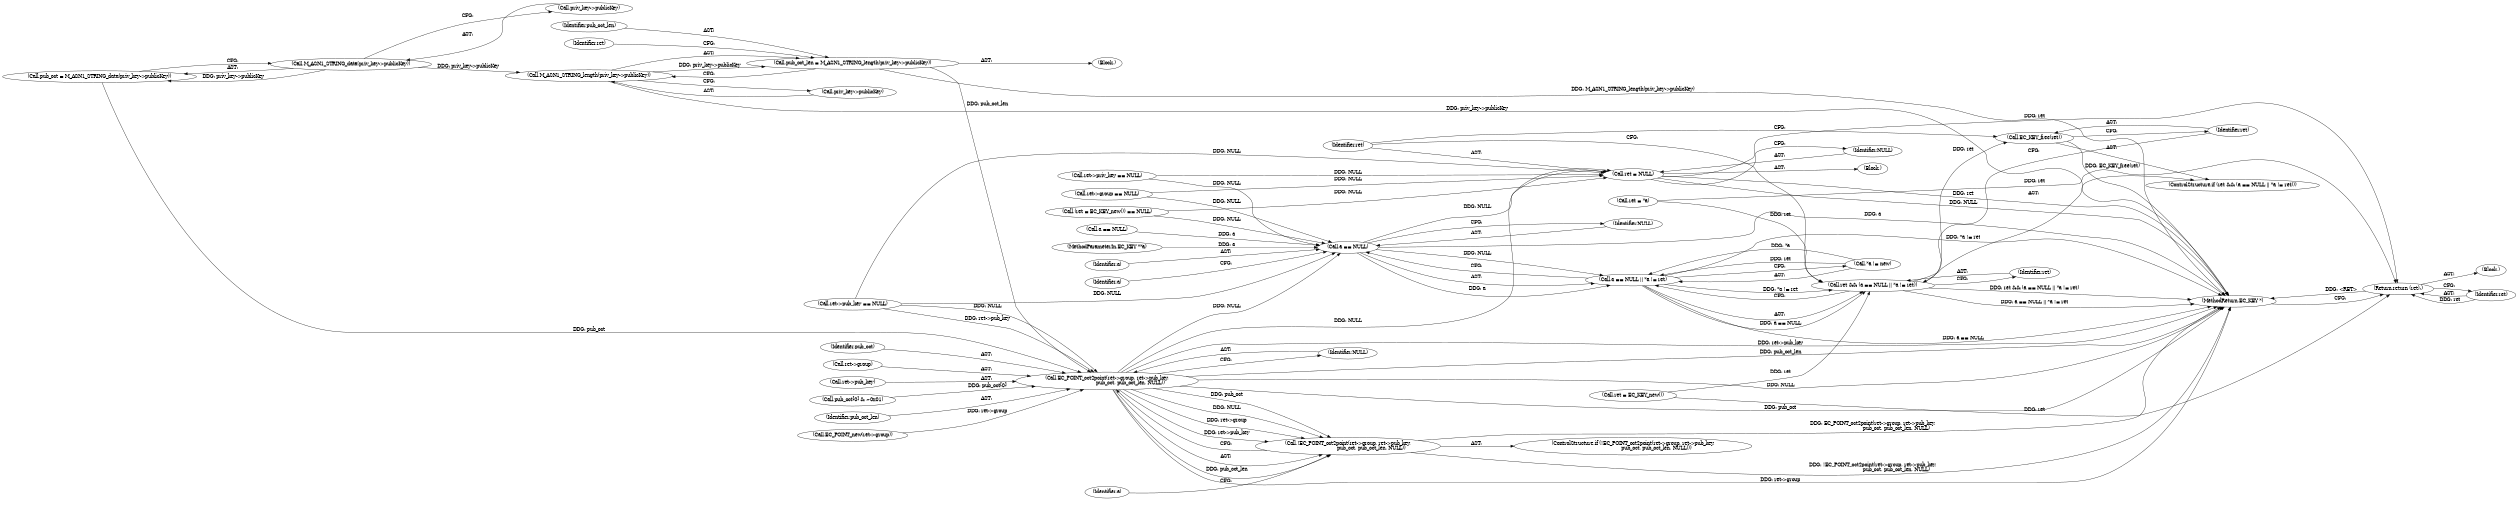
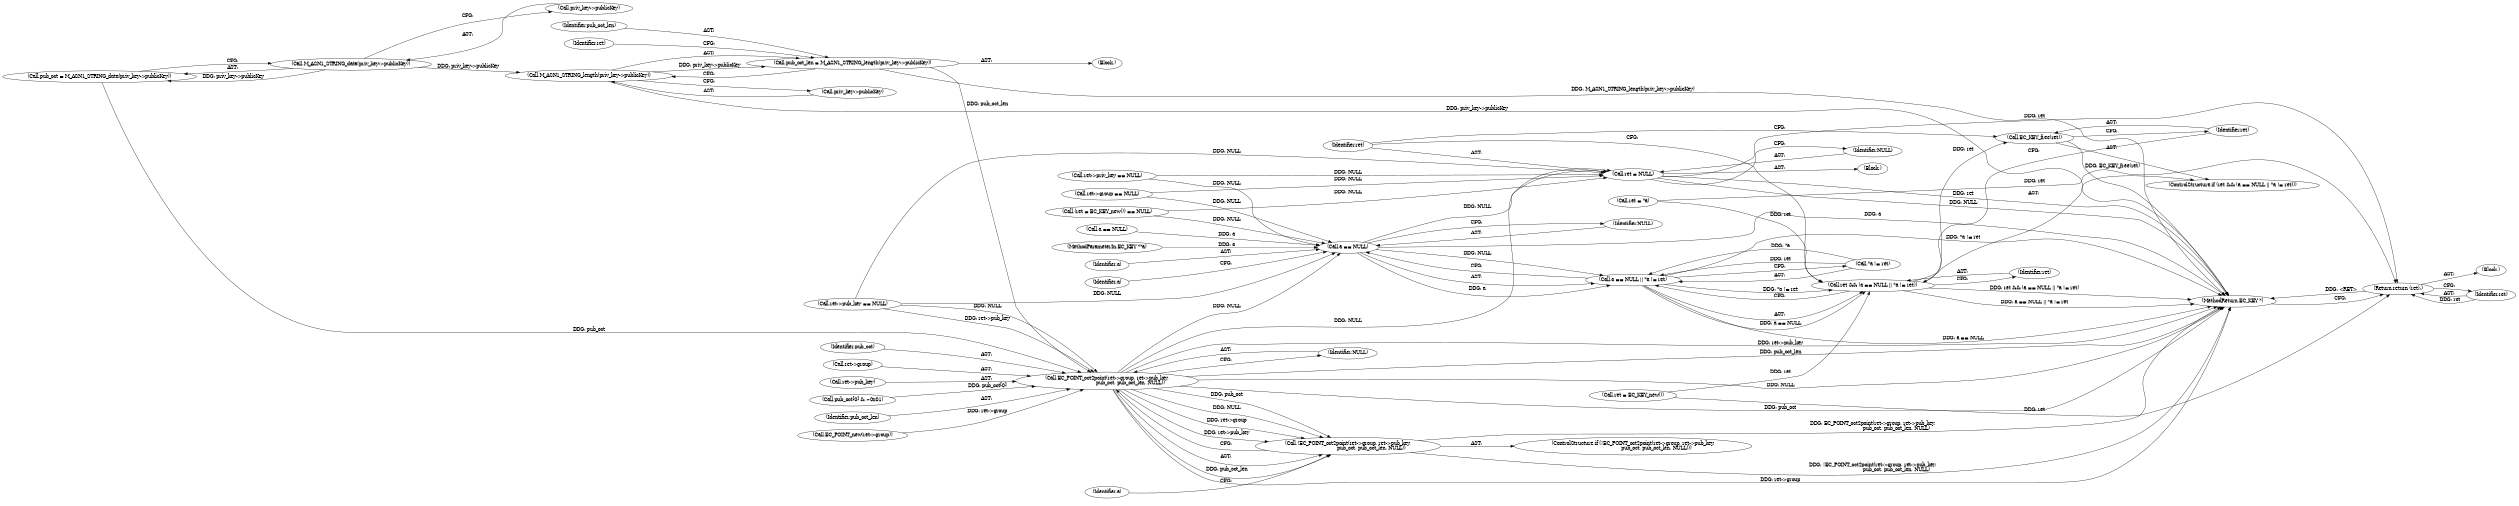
(1873, 264) -> (1873, 264)
